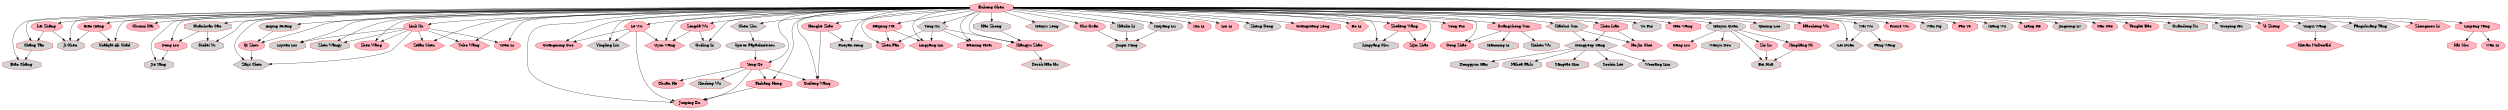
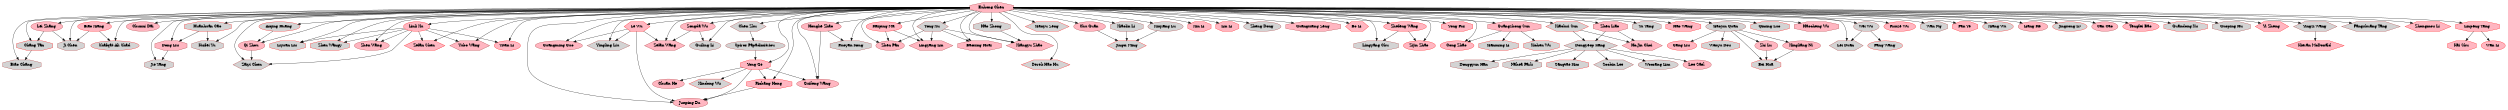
(1647, 27) -> (1647, 27)
(665, 46) -> (665, 46)
(1037, 54) -> (1034, 34)
none -> (1697, 65)
